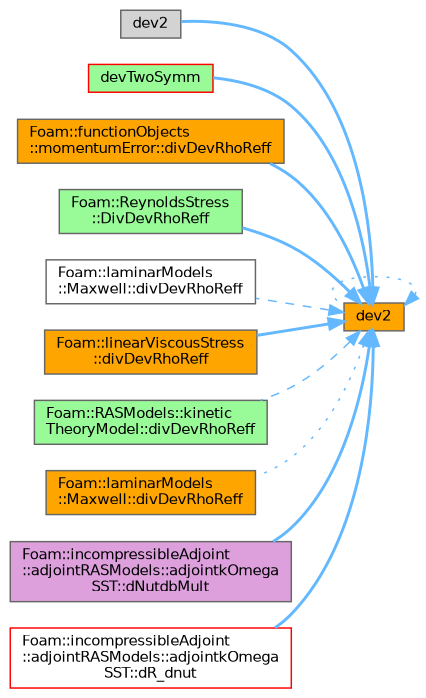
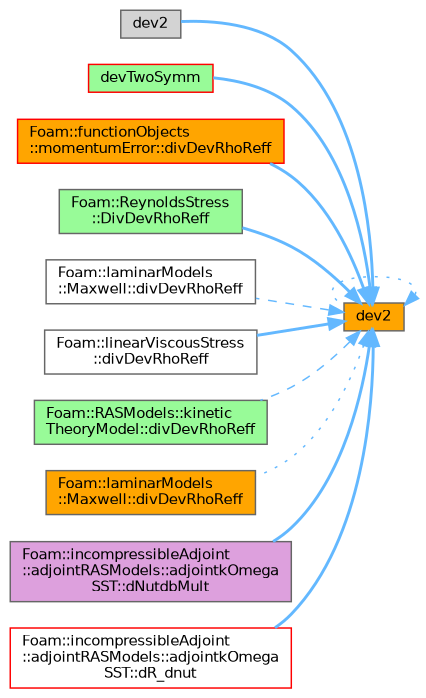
(151, 141) -> (151, 141)
(151, 352) -> (151, 352)
